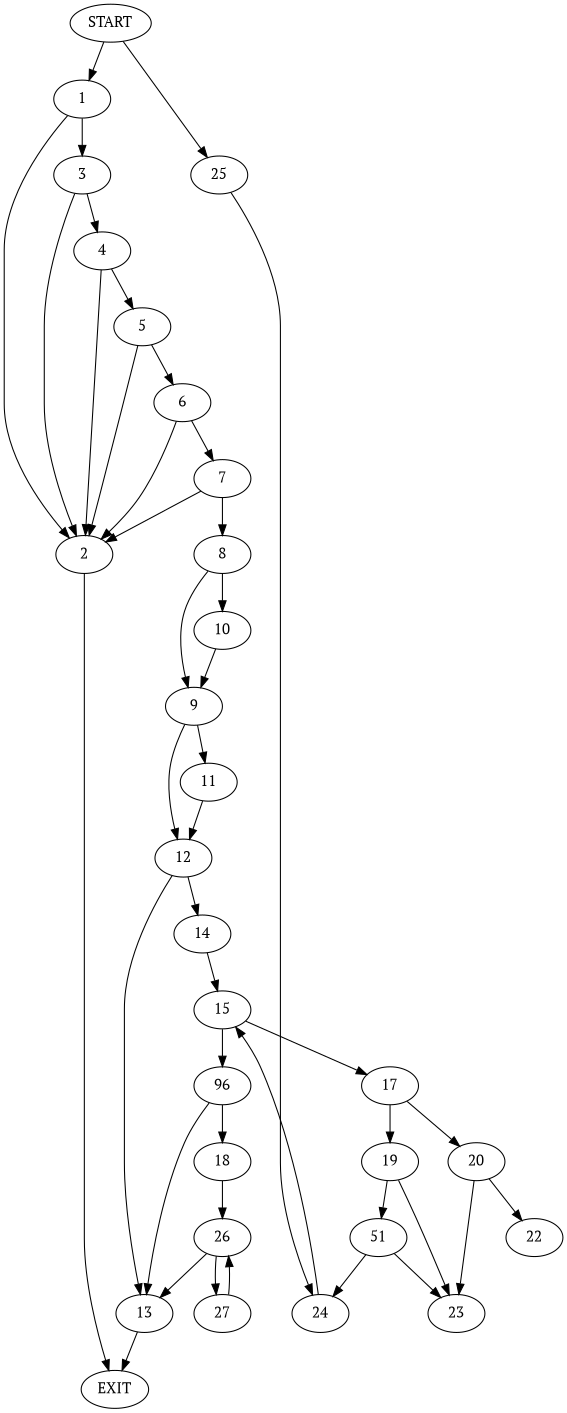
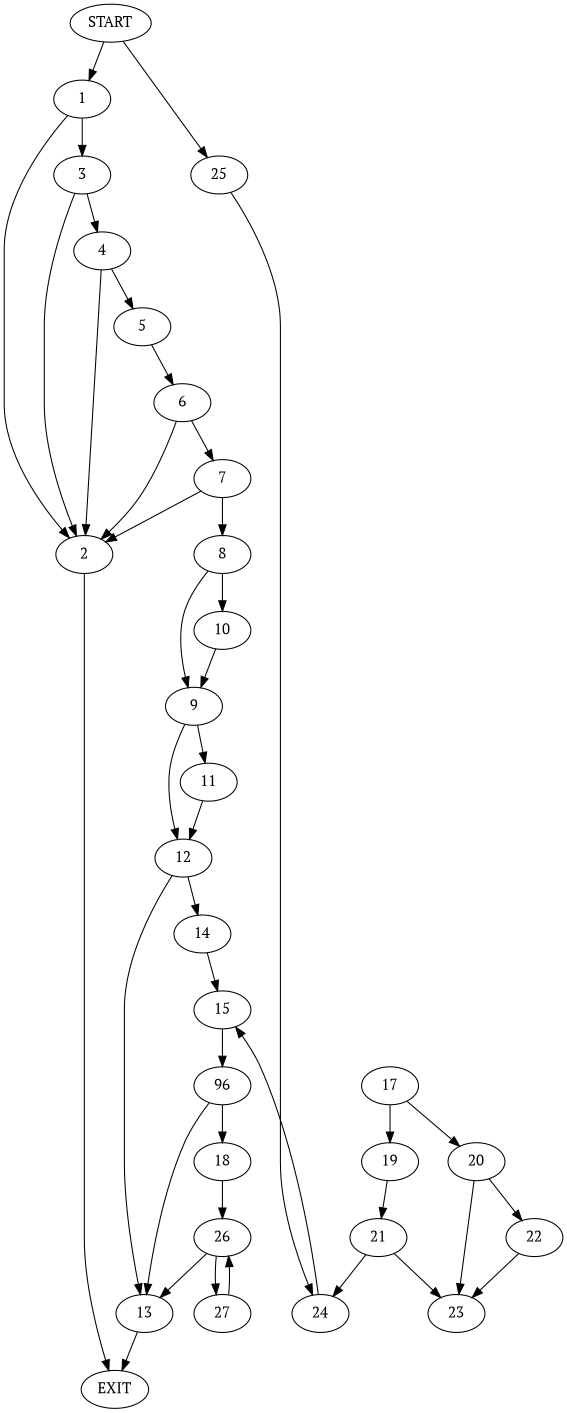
(115, 435) -> none
(301, 1046) -> none
(423, 1232) -> (499, 1272)
(378, 1238) -> (378, 1238)
